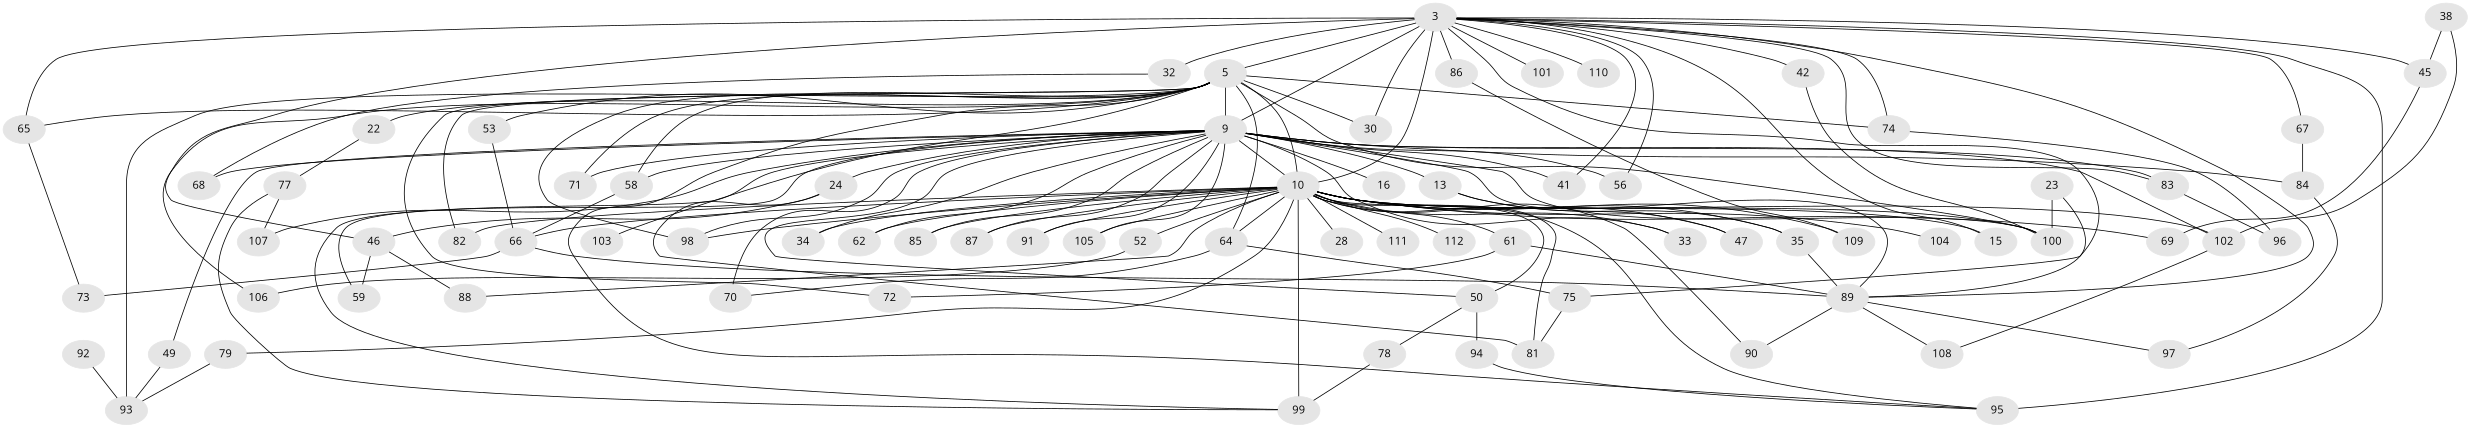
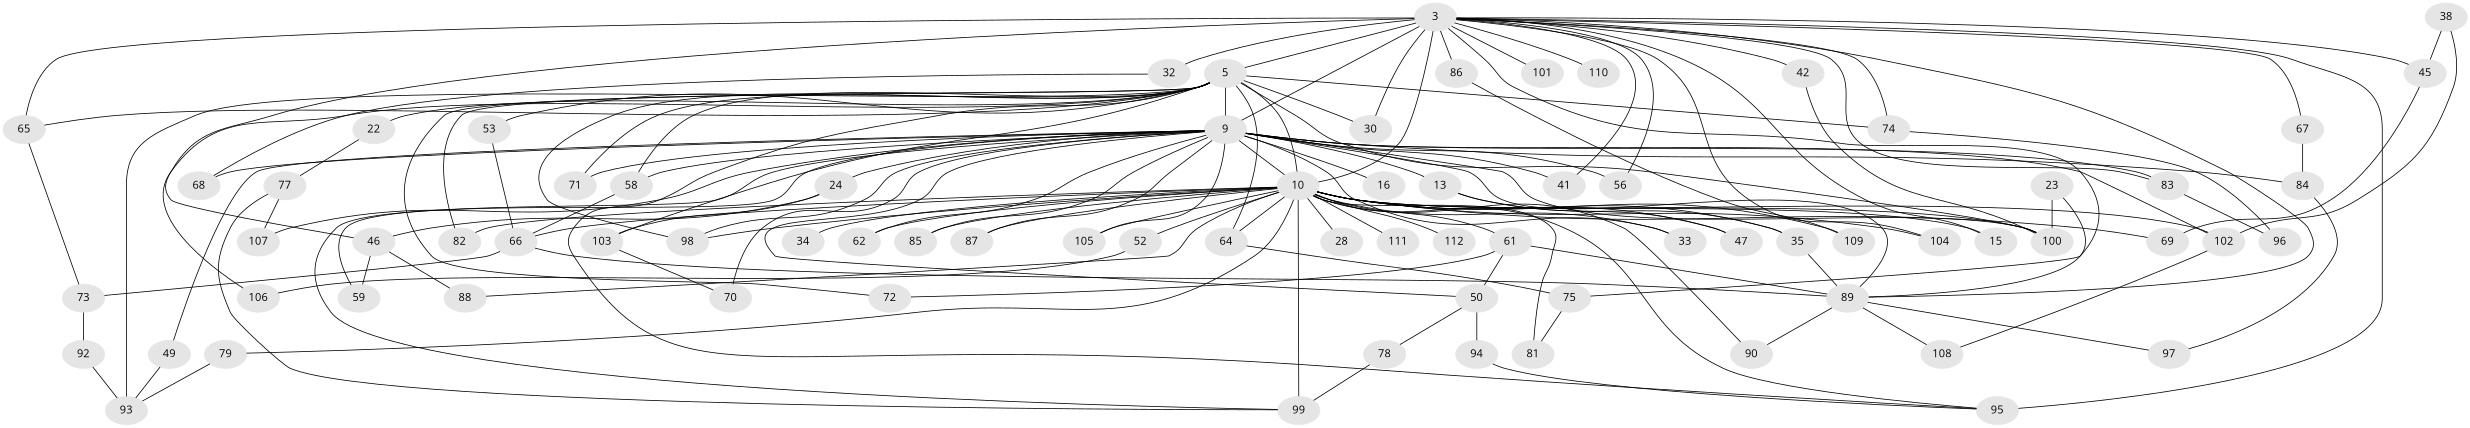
none -> (1694, 103)
(1011, 179) -> none
(1538, 228) -> (1494, 270)
(1028, 242) -> none
(866, 284) -> (666, 270)
(962, 288) -> (719, 214)
none -> (84, 326)
